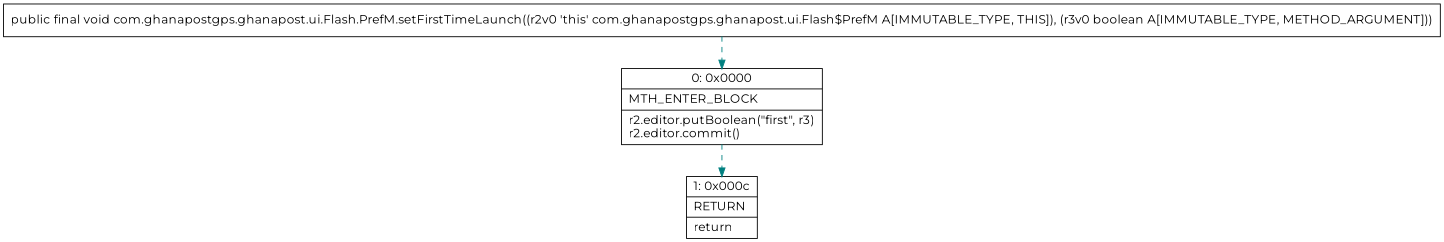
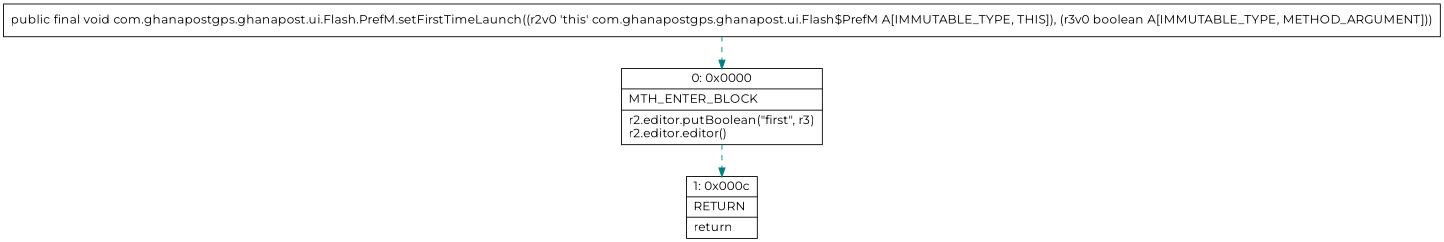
(685, 134) -> (678, 134)
